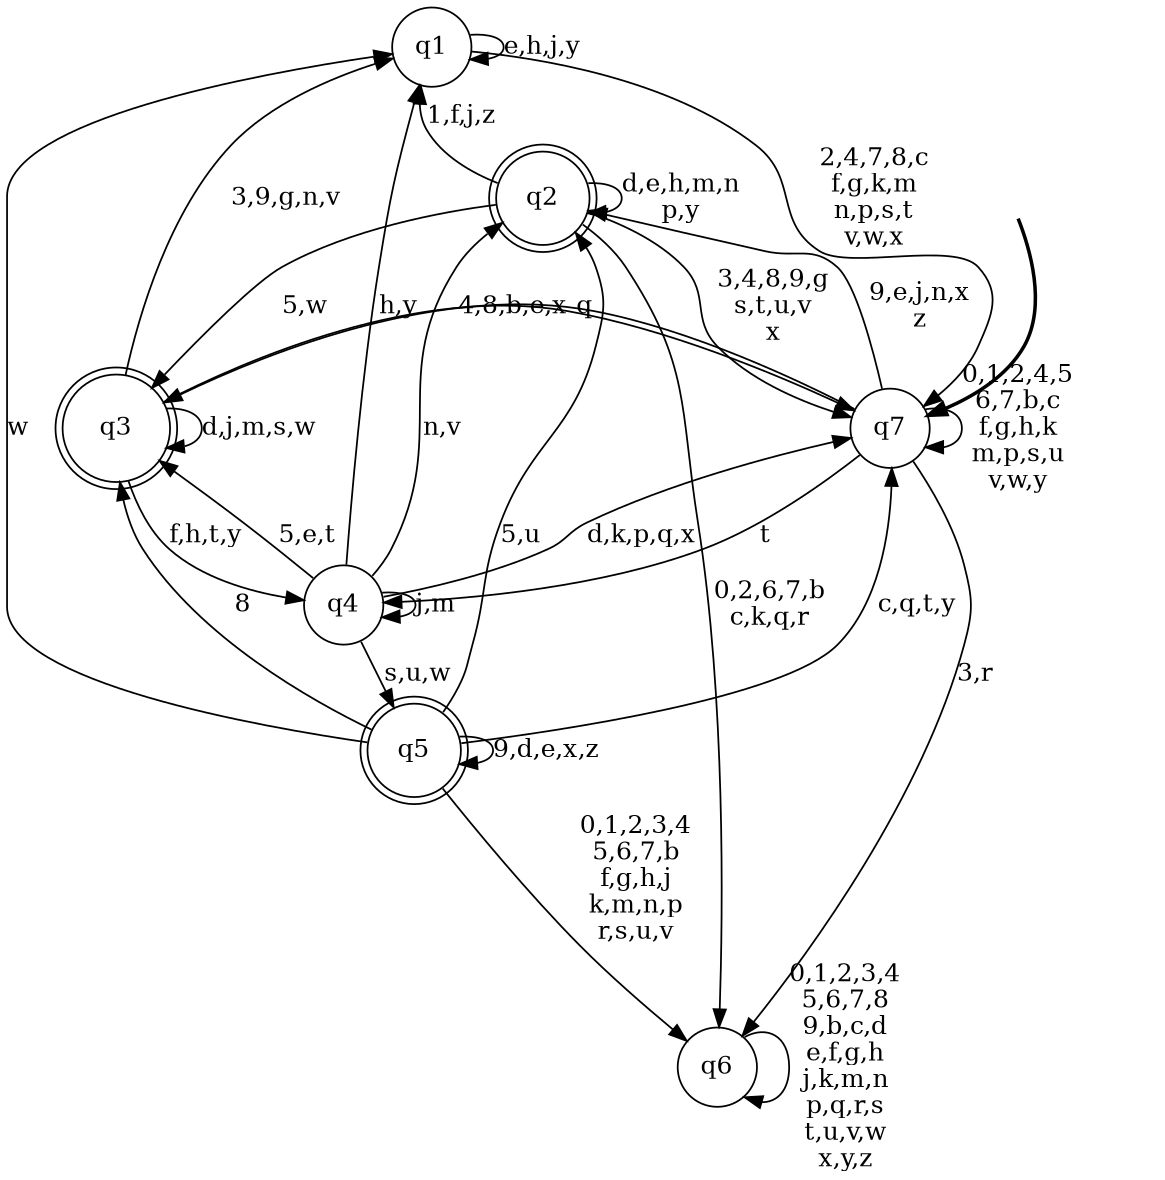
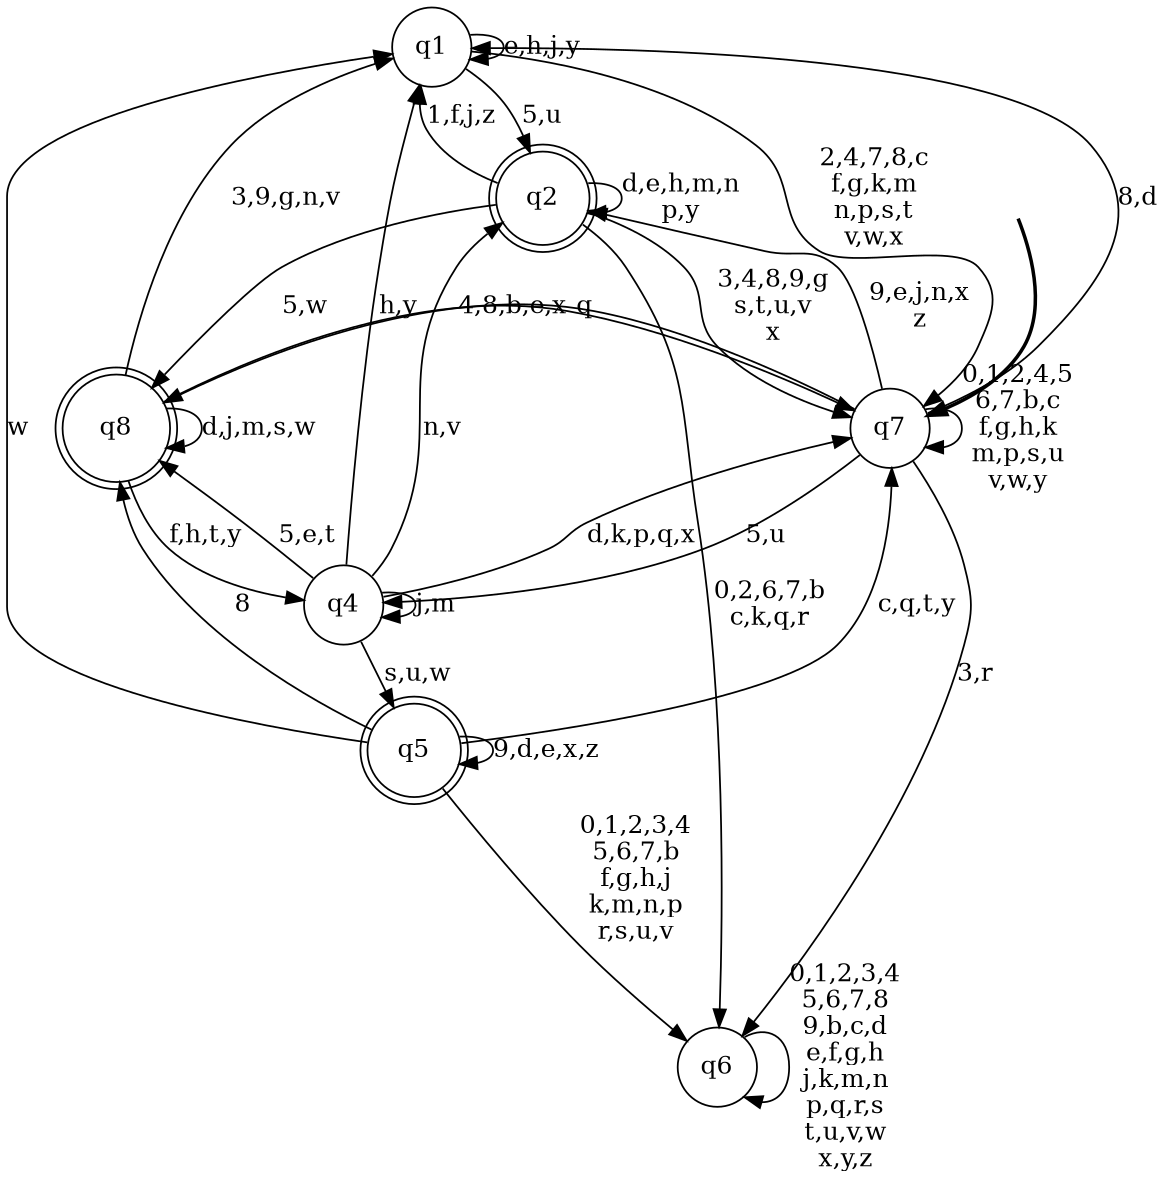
none -> (978, 90)
(116, 428) -> (116, 428)
(524, 476) -> (500, 98)
(766, 536) -> (766, 536)
